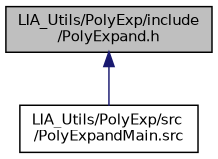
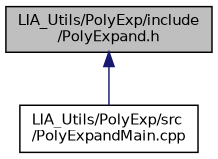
(109, 129) -> (109, 129)
